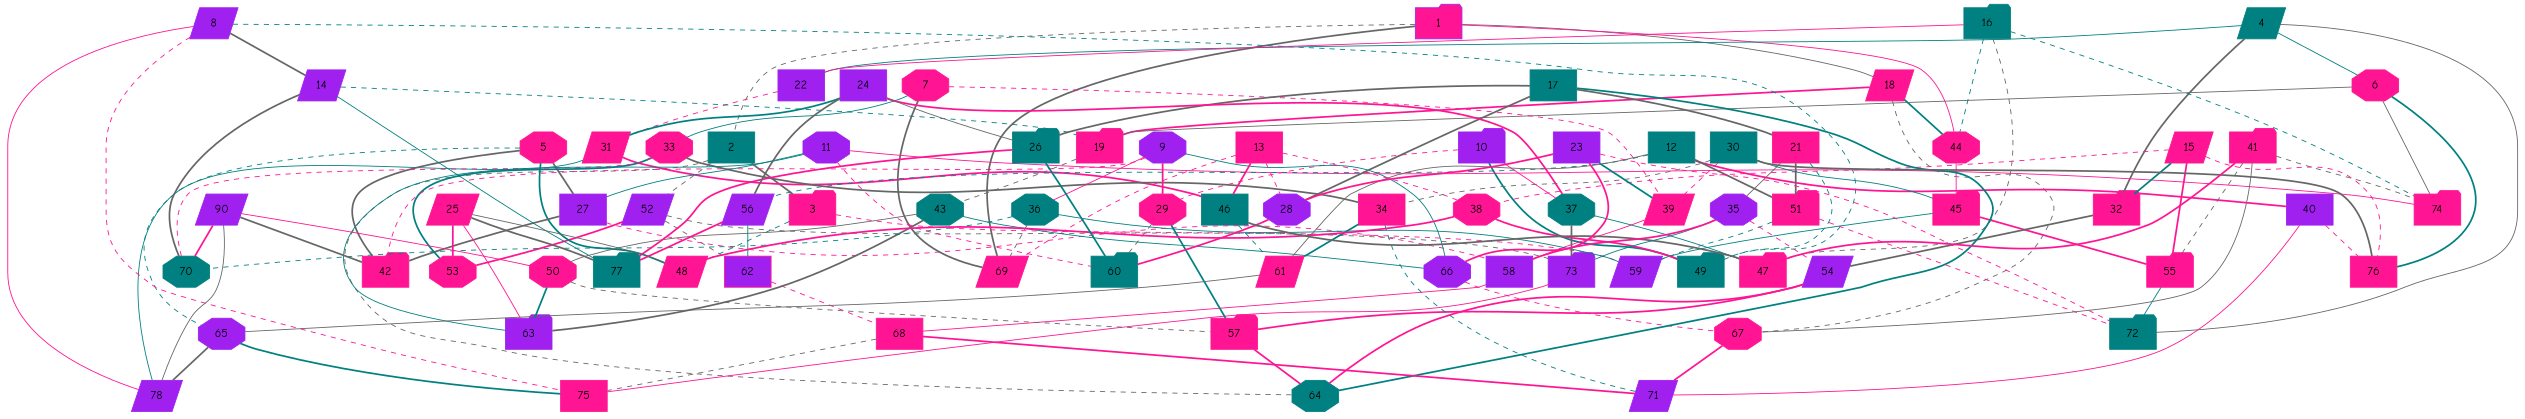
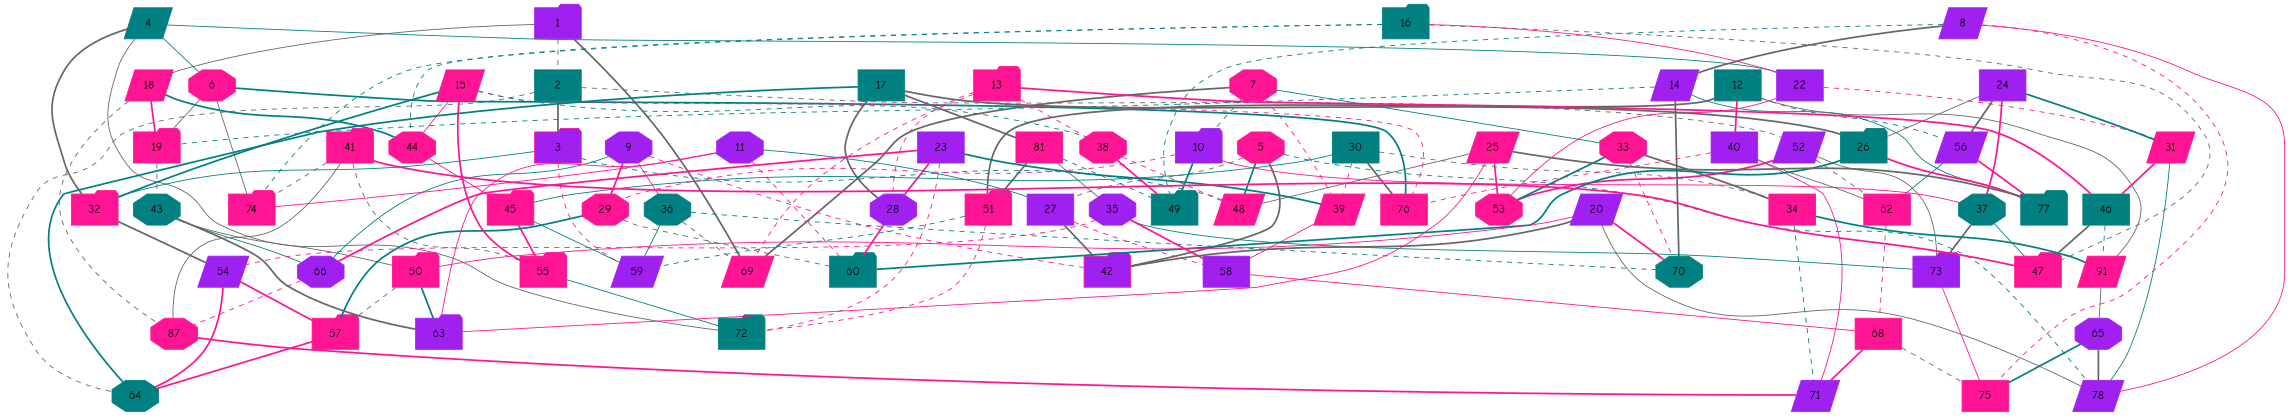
(1439, 23) -> (558, 23)
(1809, 48) -> (436, 117)
none -> (1224, 119)
none -> (1625, 120)
(1259, 147) -> (997, 85)
(1796, 147) -> (1039, 147)
(275, 162) -> (1712, 214)
(1968, 164) -> (630, 110)
none -> (325, 170)
(460, 175) -> (529, 167)
(563, 179) -> (1159, 178)
none -> (1810, 180)
(222, 210) -> (1596, 210)
(812, 210) -> (558, 147)
(1080, 232) -> (1155, 171)
(1108, 233) -> (1901, 180)
(386, 272) -> (1107, 272)
(553, 272) -> (416, 272)
(748, 272) -> (1887, 210)
(1280, 272) -> (2102, 272)
(1738, 334) -> (174, 334)
